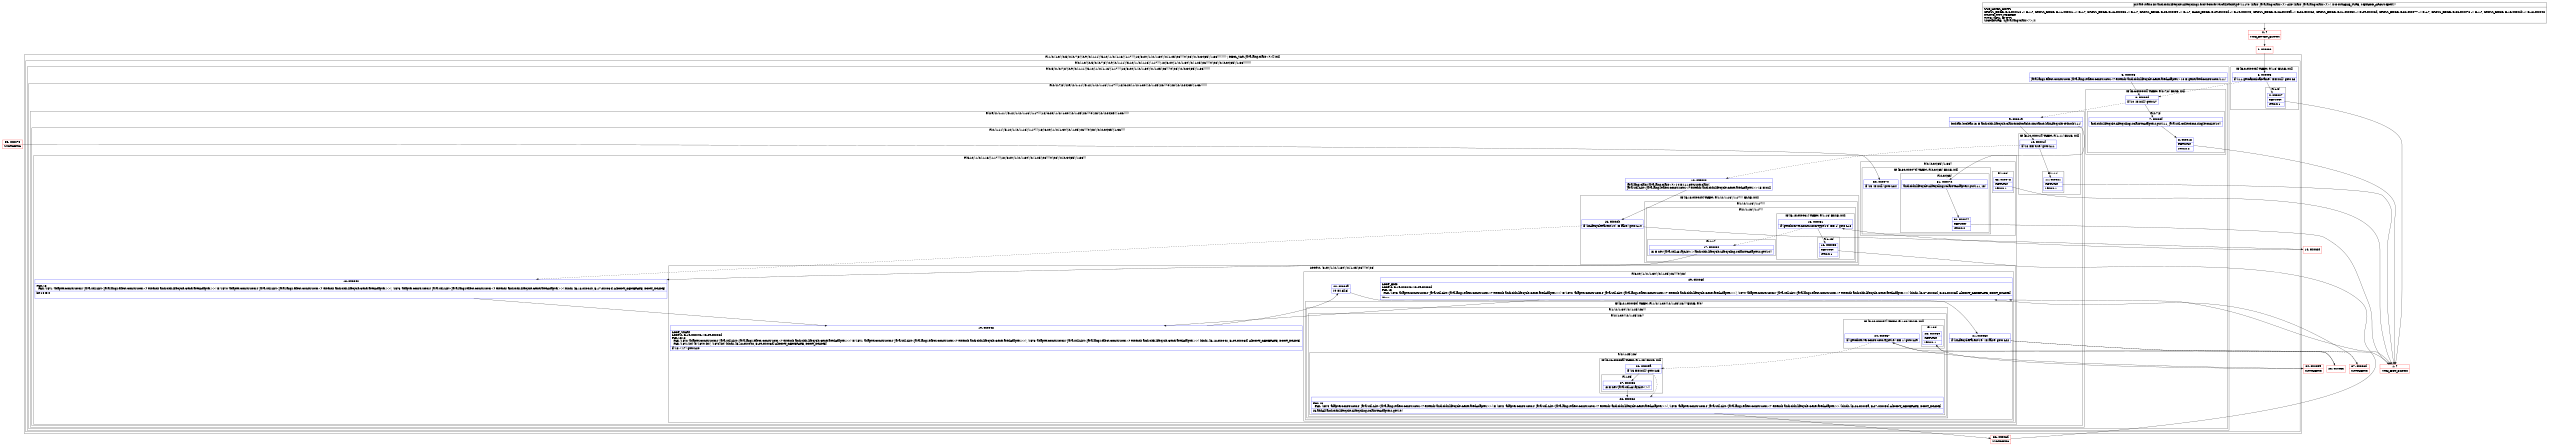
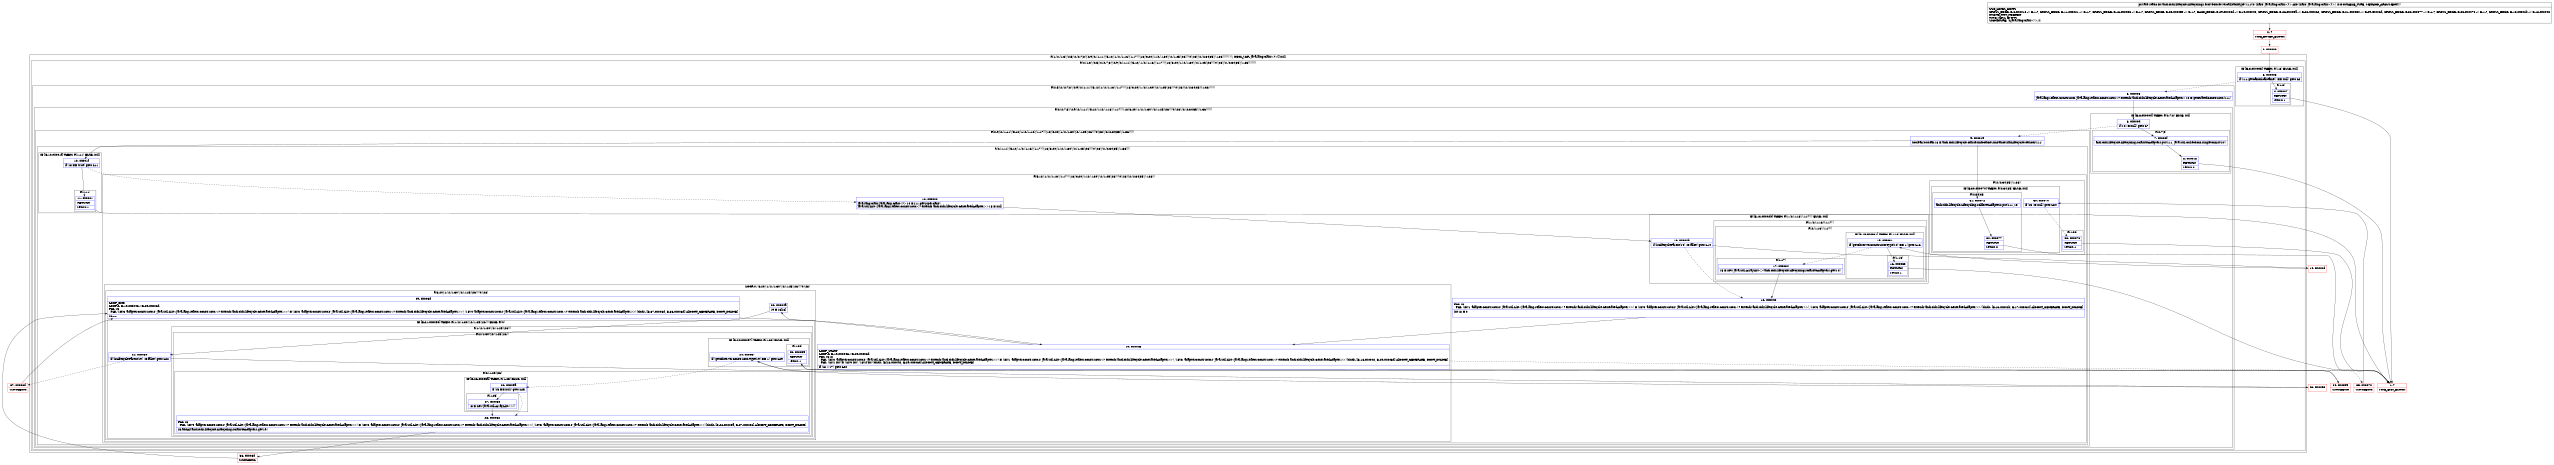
(2207, 88) -> (2201, 87)
none -> (2055, 221)
none -> (1908, 366)
